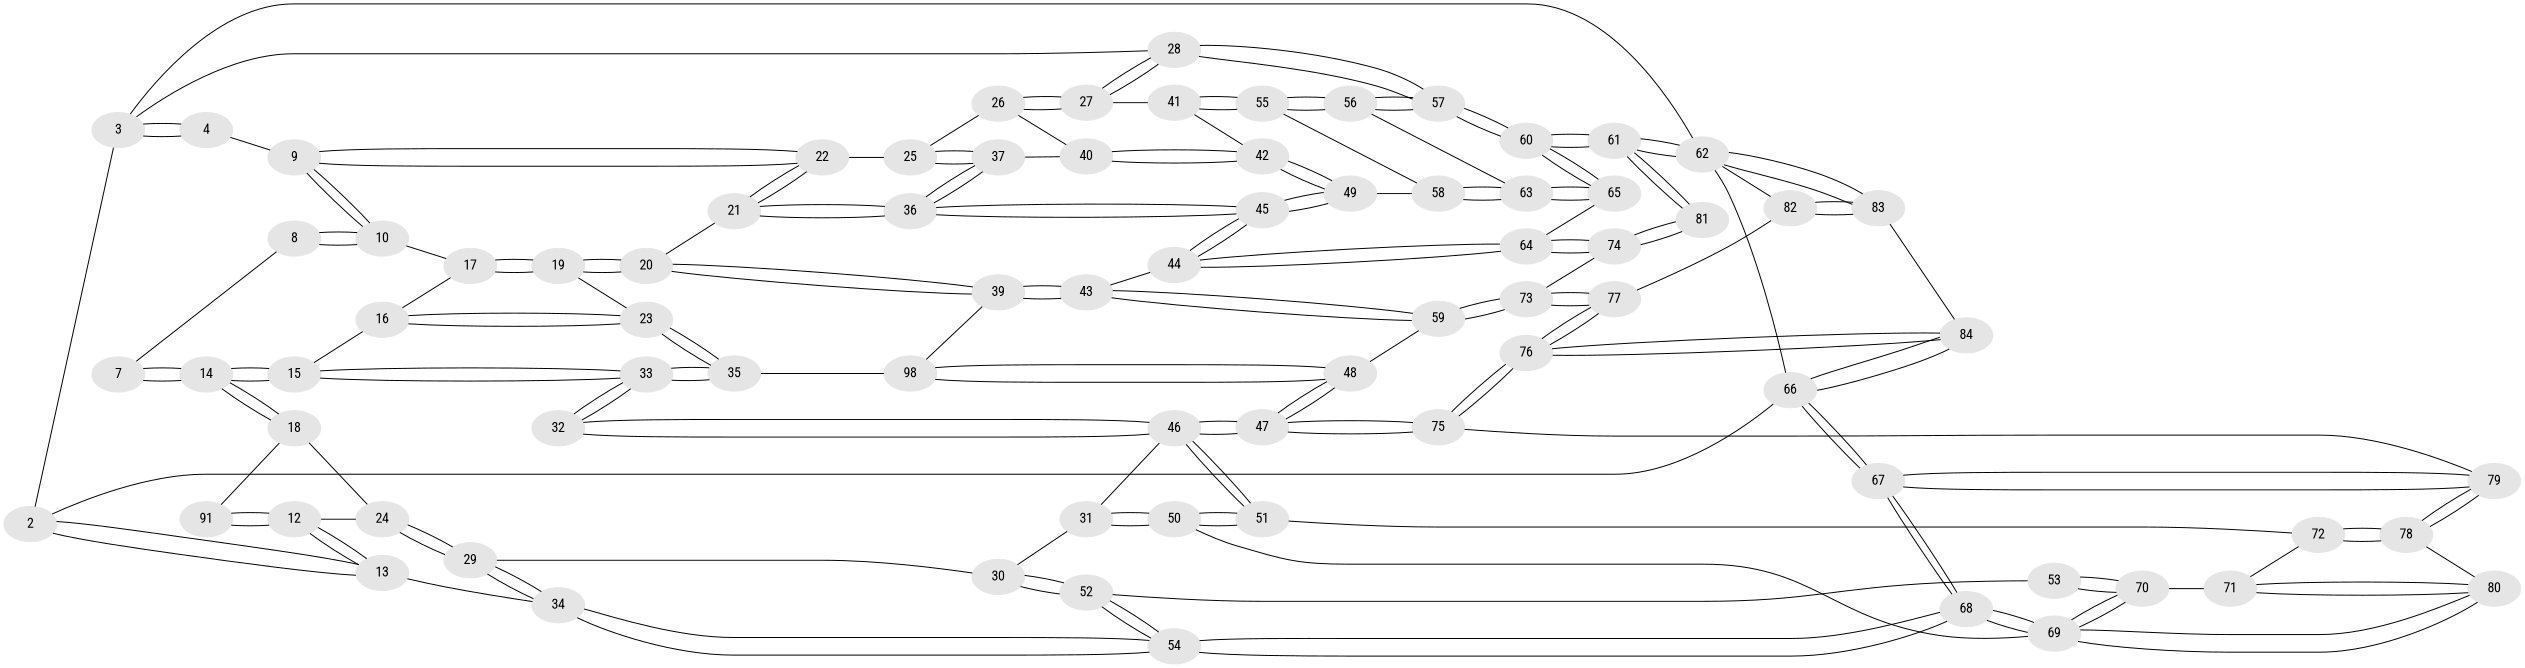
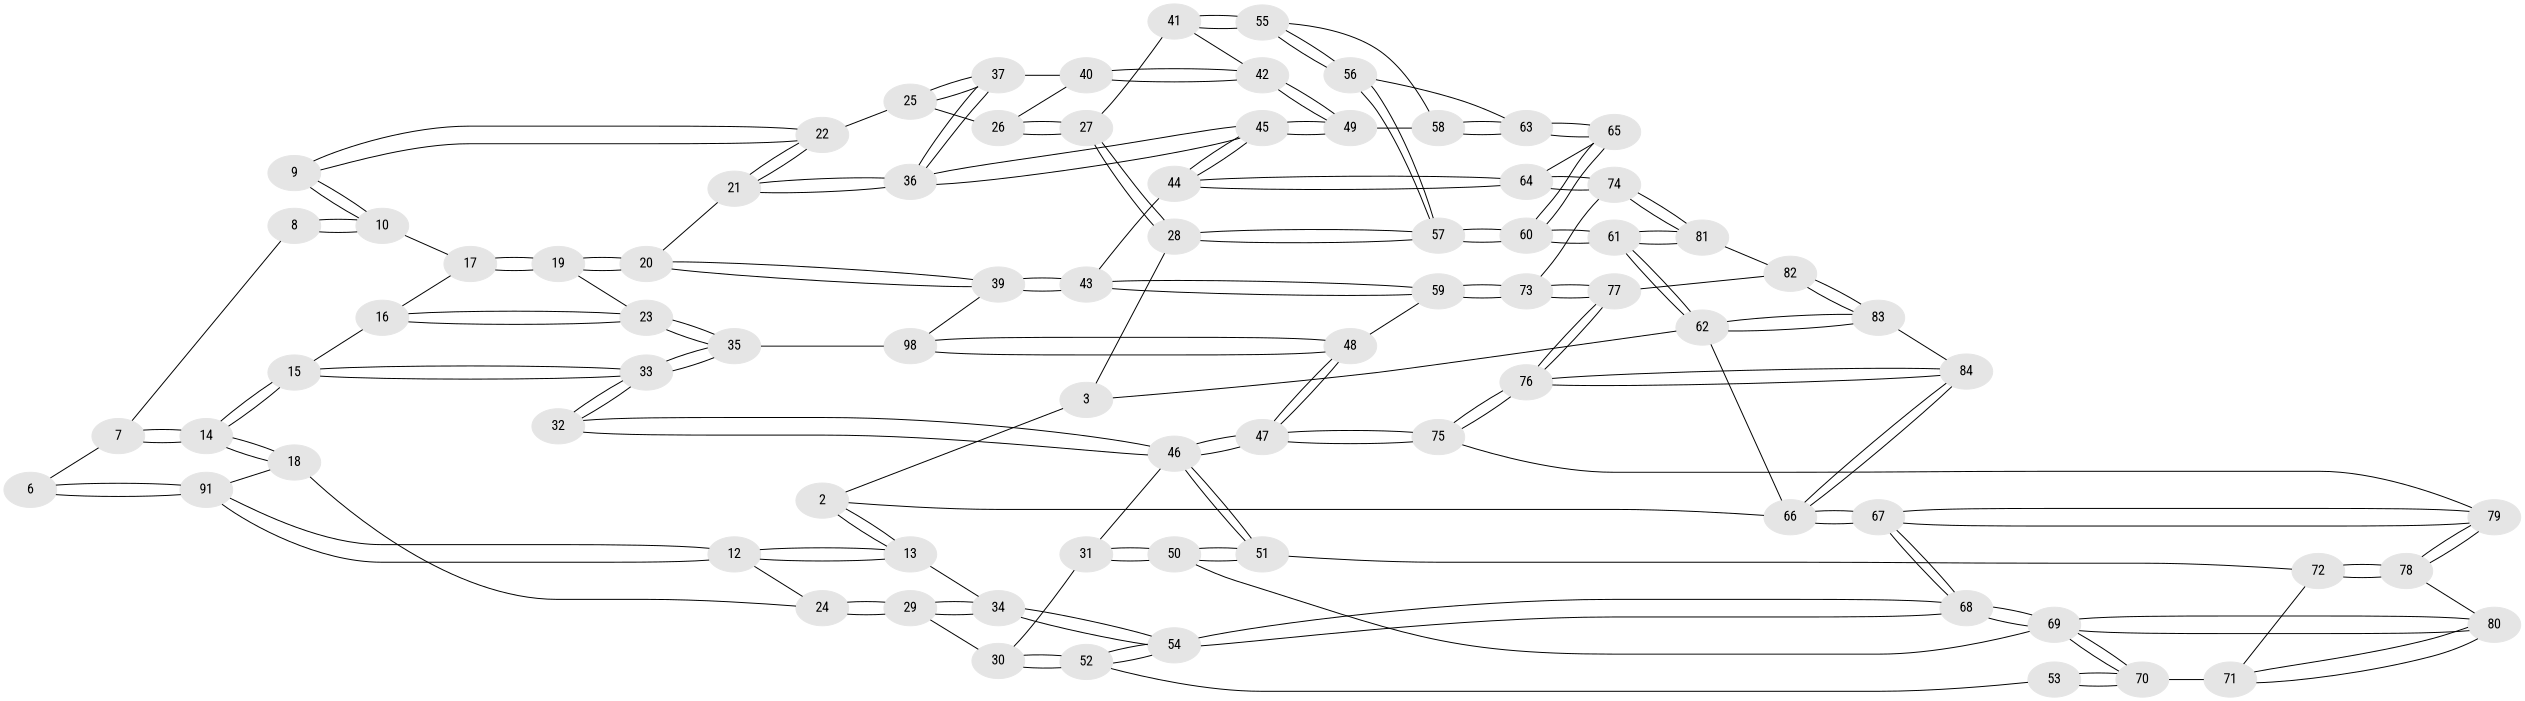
(206, 130) -> none
(1746, 181) -> (1746, 256)
none -> (30, 490)
